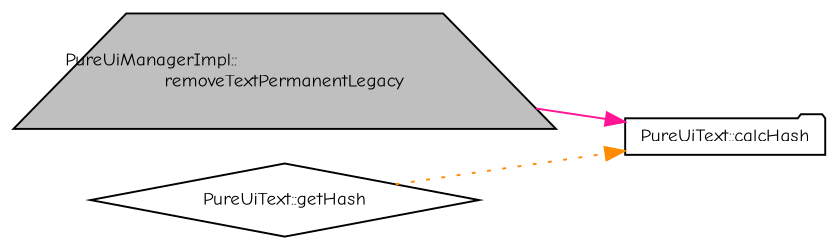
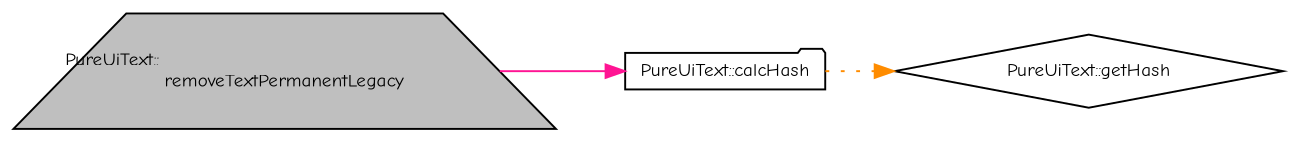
(285, 71) -> (285, 71)
(500, 169) -> (850, 71)
